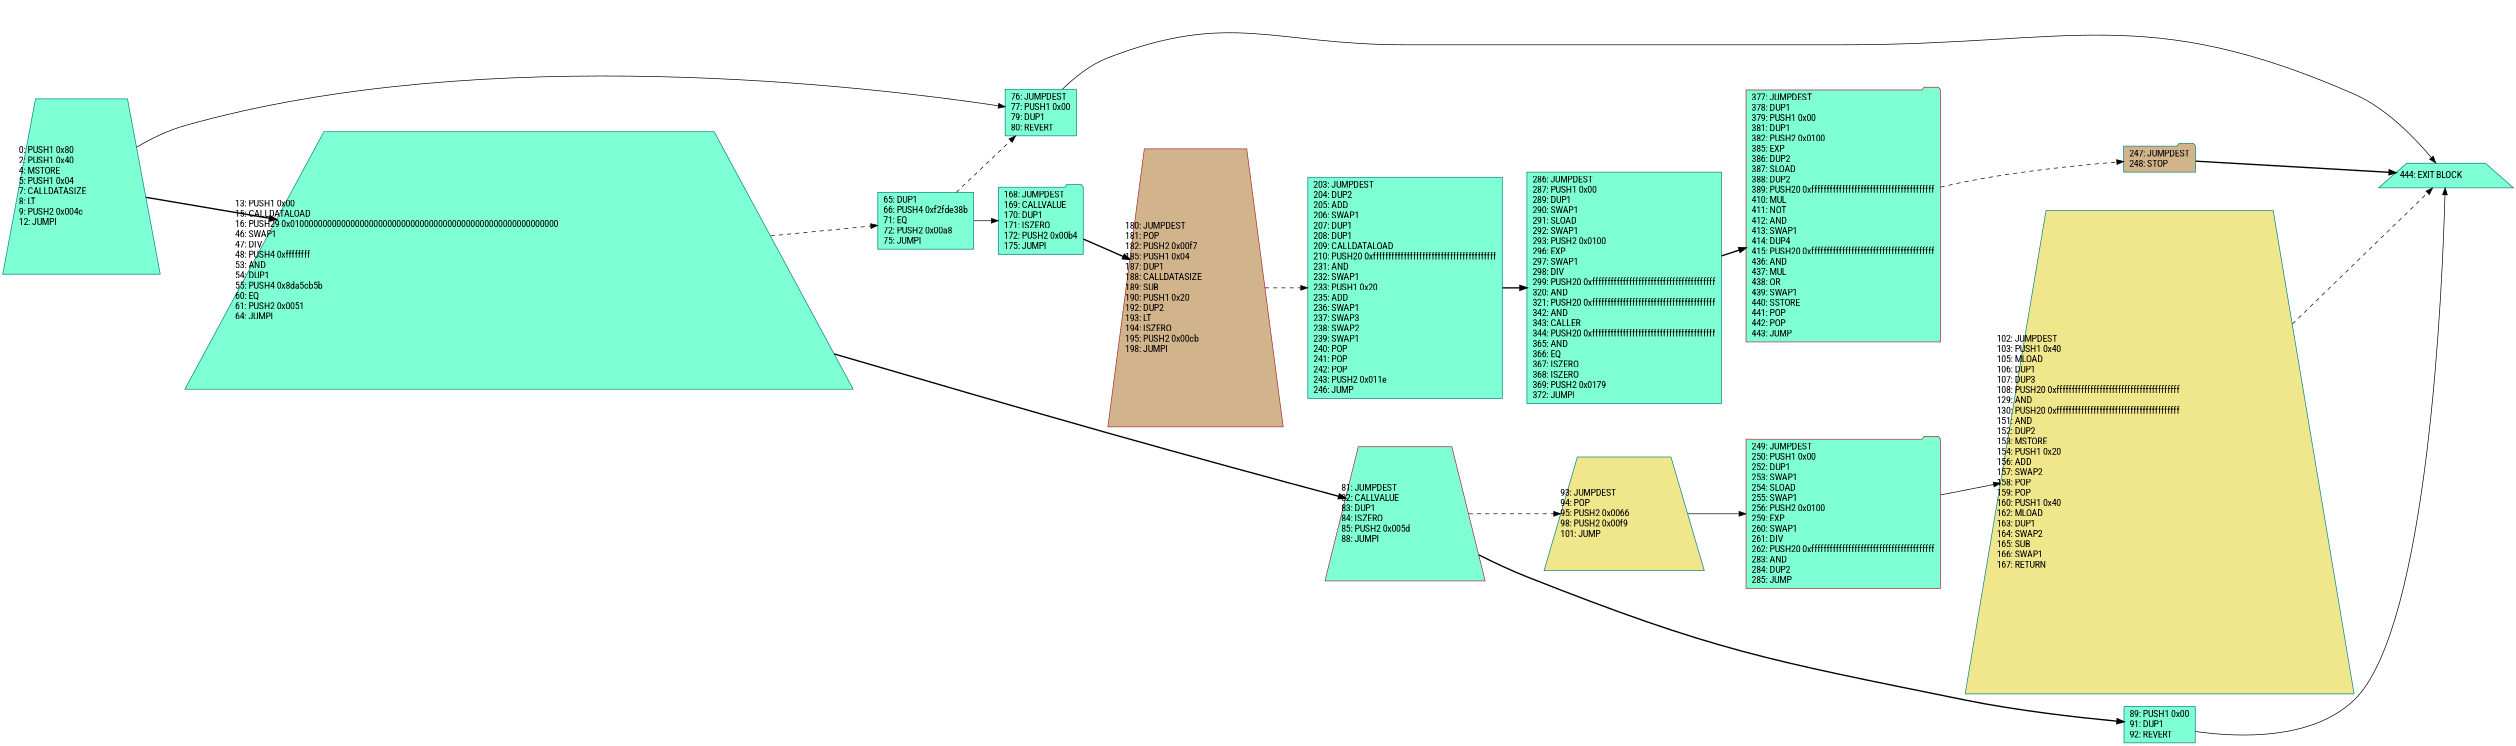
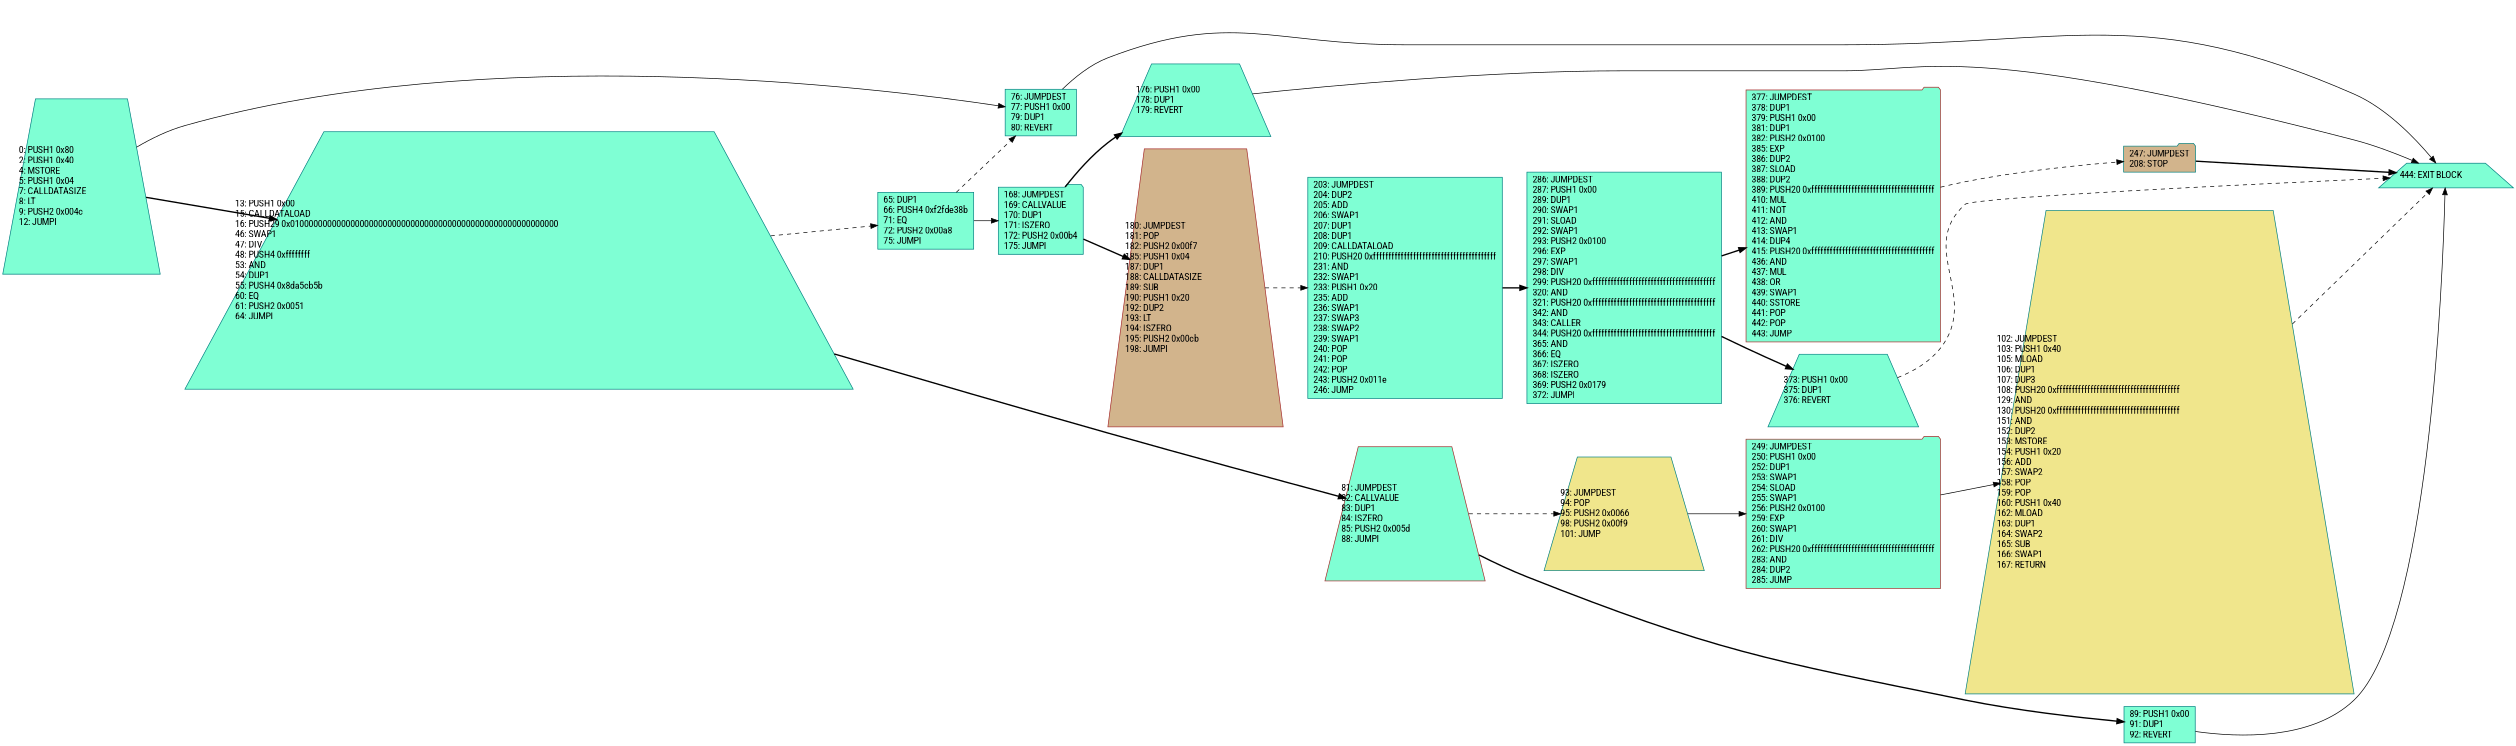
none -> (1196, 100)
(2160, 159) -> (2160, 159)
none -> (1843, 391)
